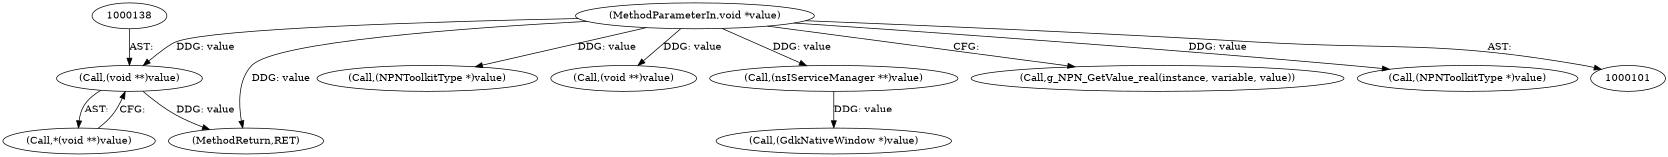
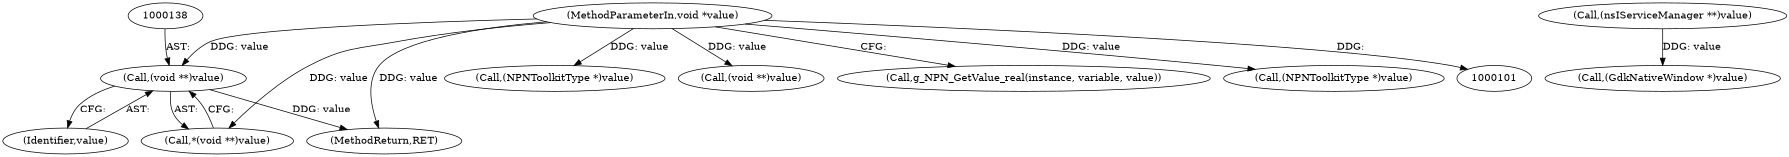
(761, 46) -> (382, 44)
(1501, 47) -> (1352, 47)
none -> (66, 141)
